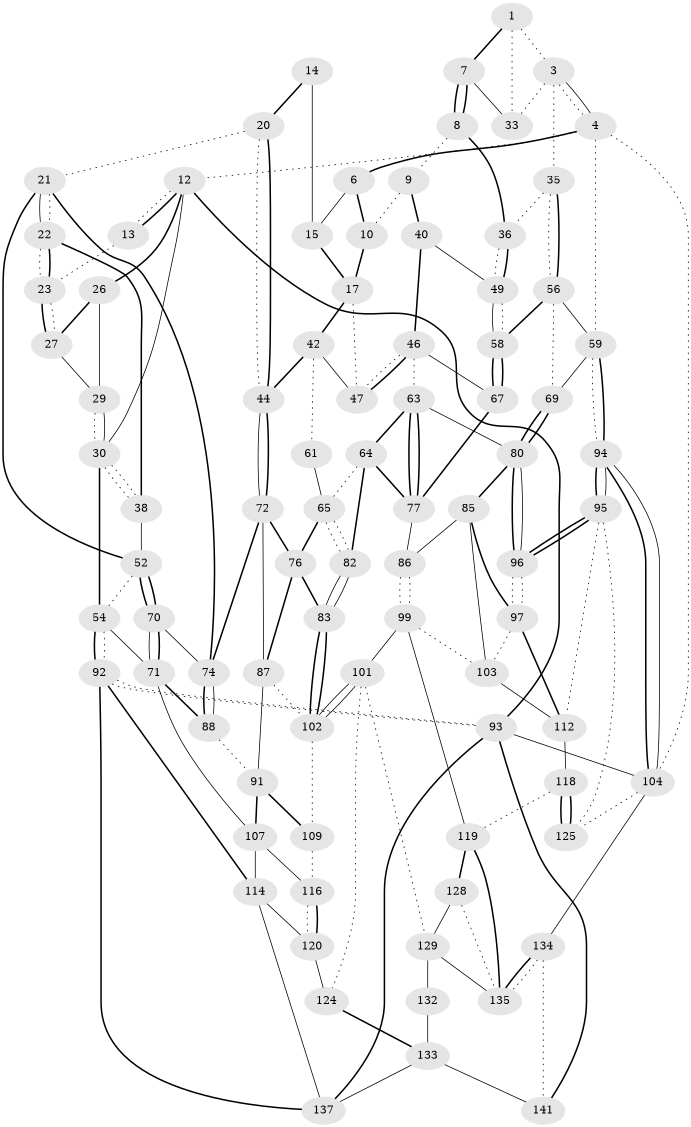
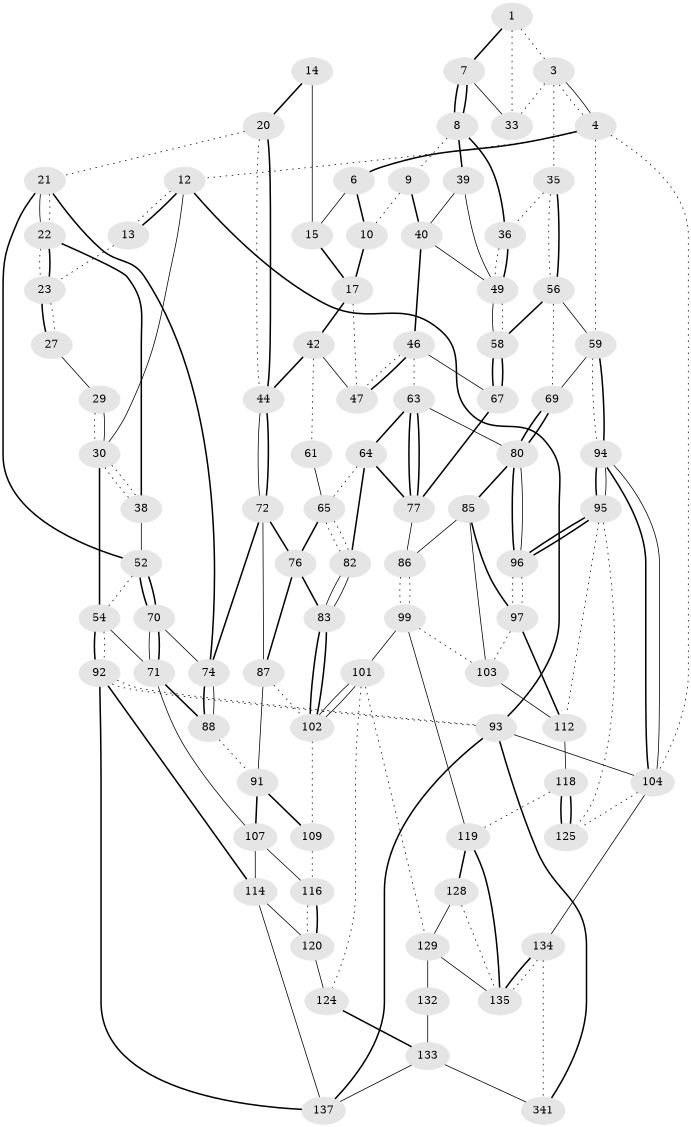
none -> (463, 181)
(100, 290) -> none
(543, 1111) -> (543, 1111)
